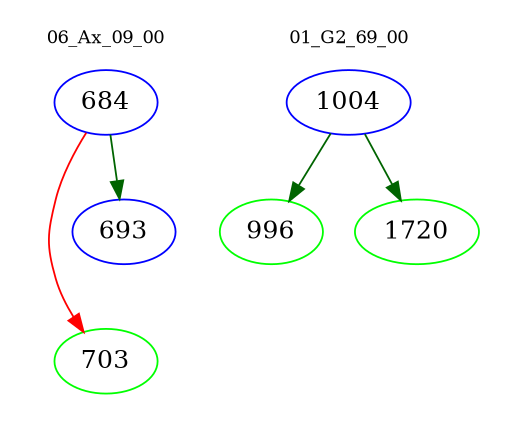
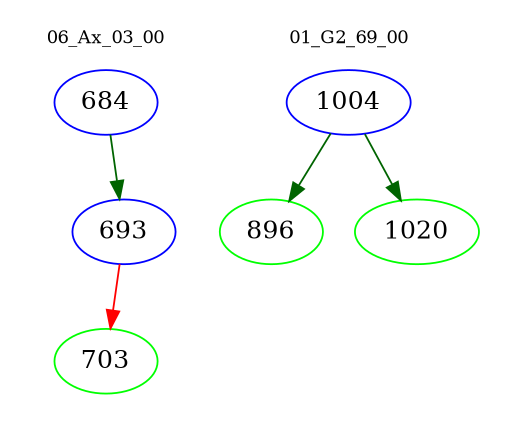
(106, 39) -> (106, 39)
(50, 224) -> (116, 287)
(271, 232) -> (271, 232)
(417, 232) -> (417, 232)
